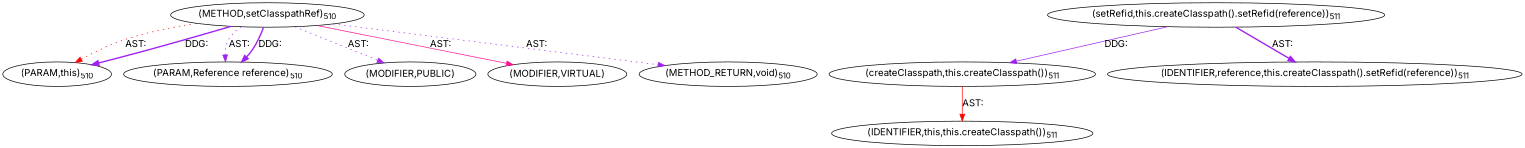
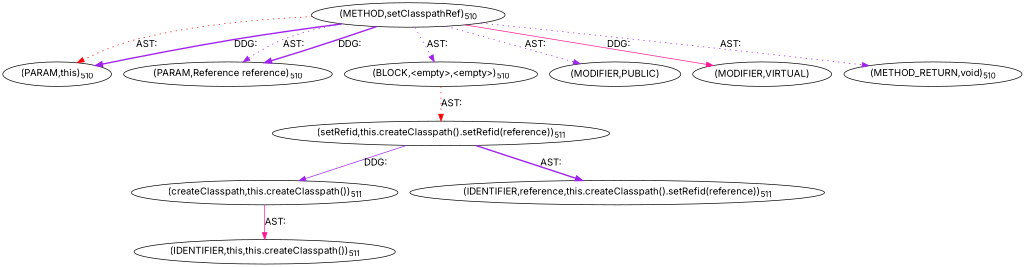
(442, 45) -> (620, 45)
none -> (441, 74)
(962, 100) -> (265, 219)
